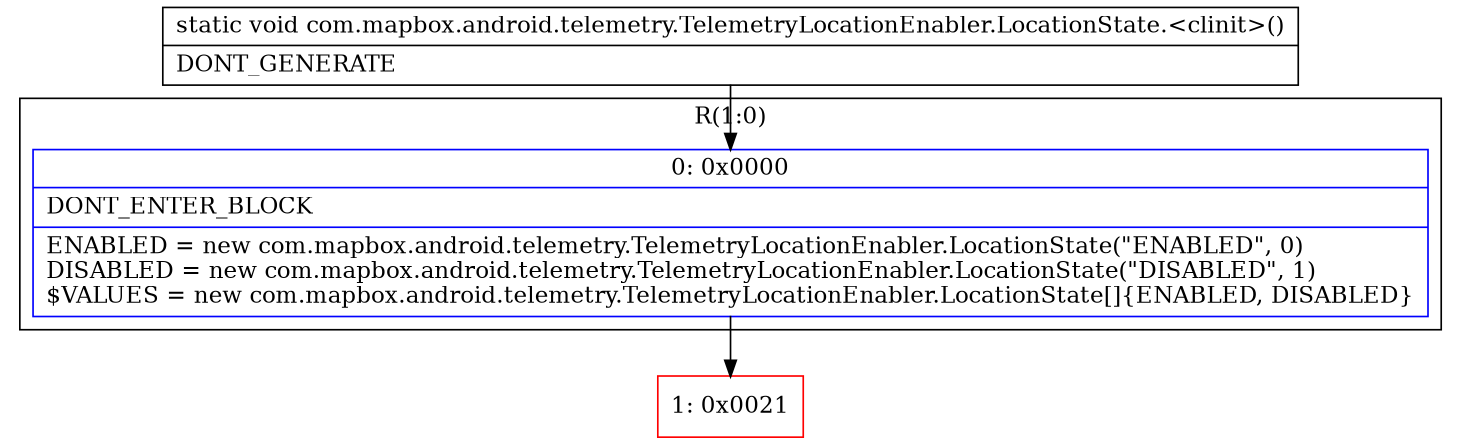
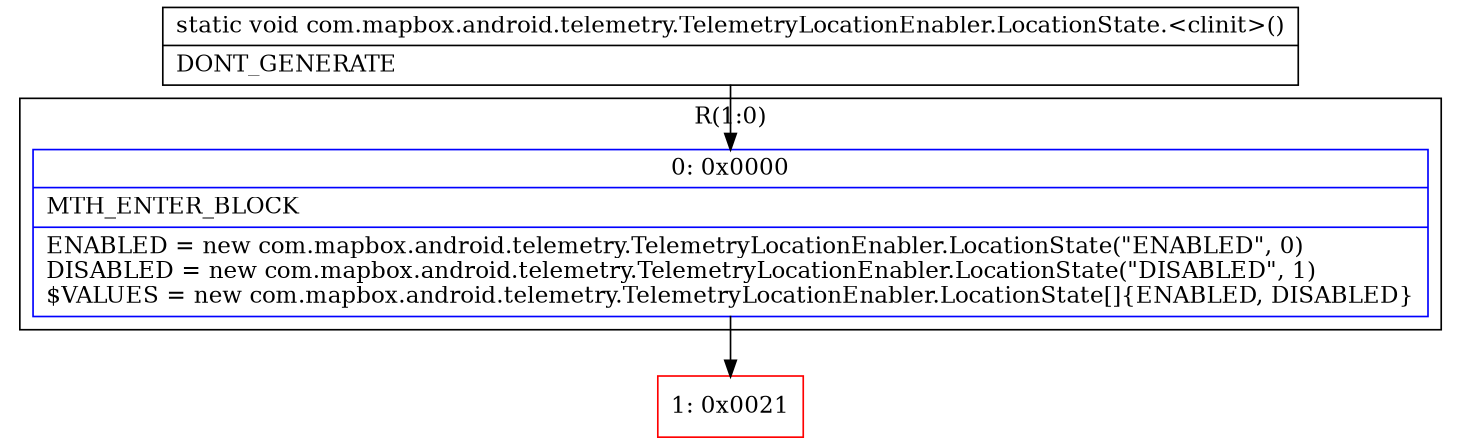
(180, 207) -> (174, 207)
